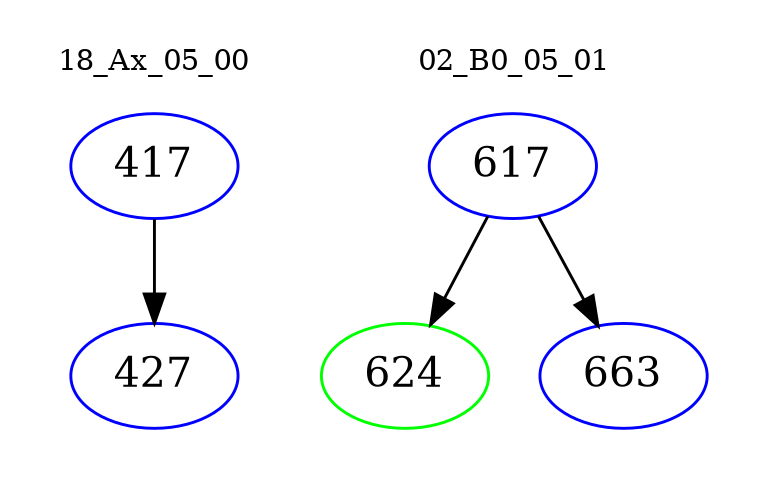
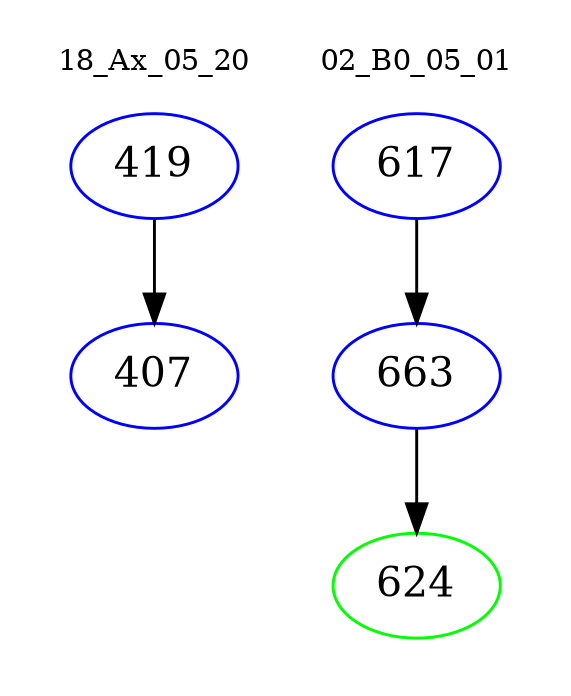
(154, 63) -> (154, 63)
(154, 166) -> (154, 166)
(466, 257) -> (417, 467)
(154, 376) -> (154, 376)
